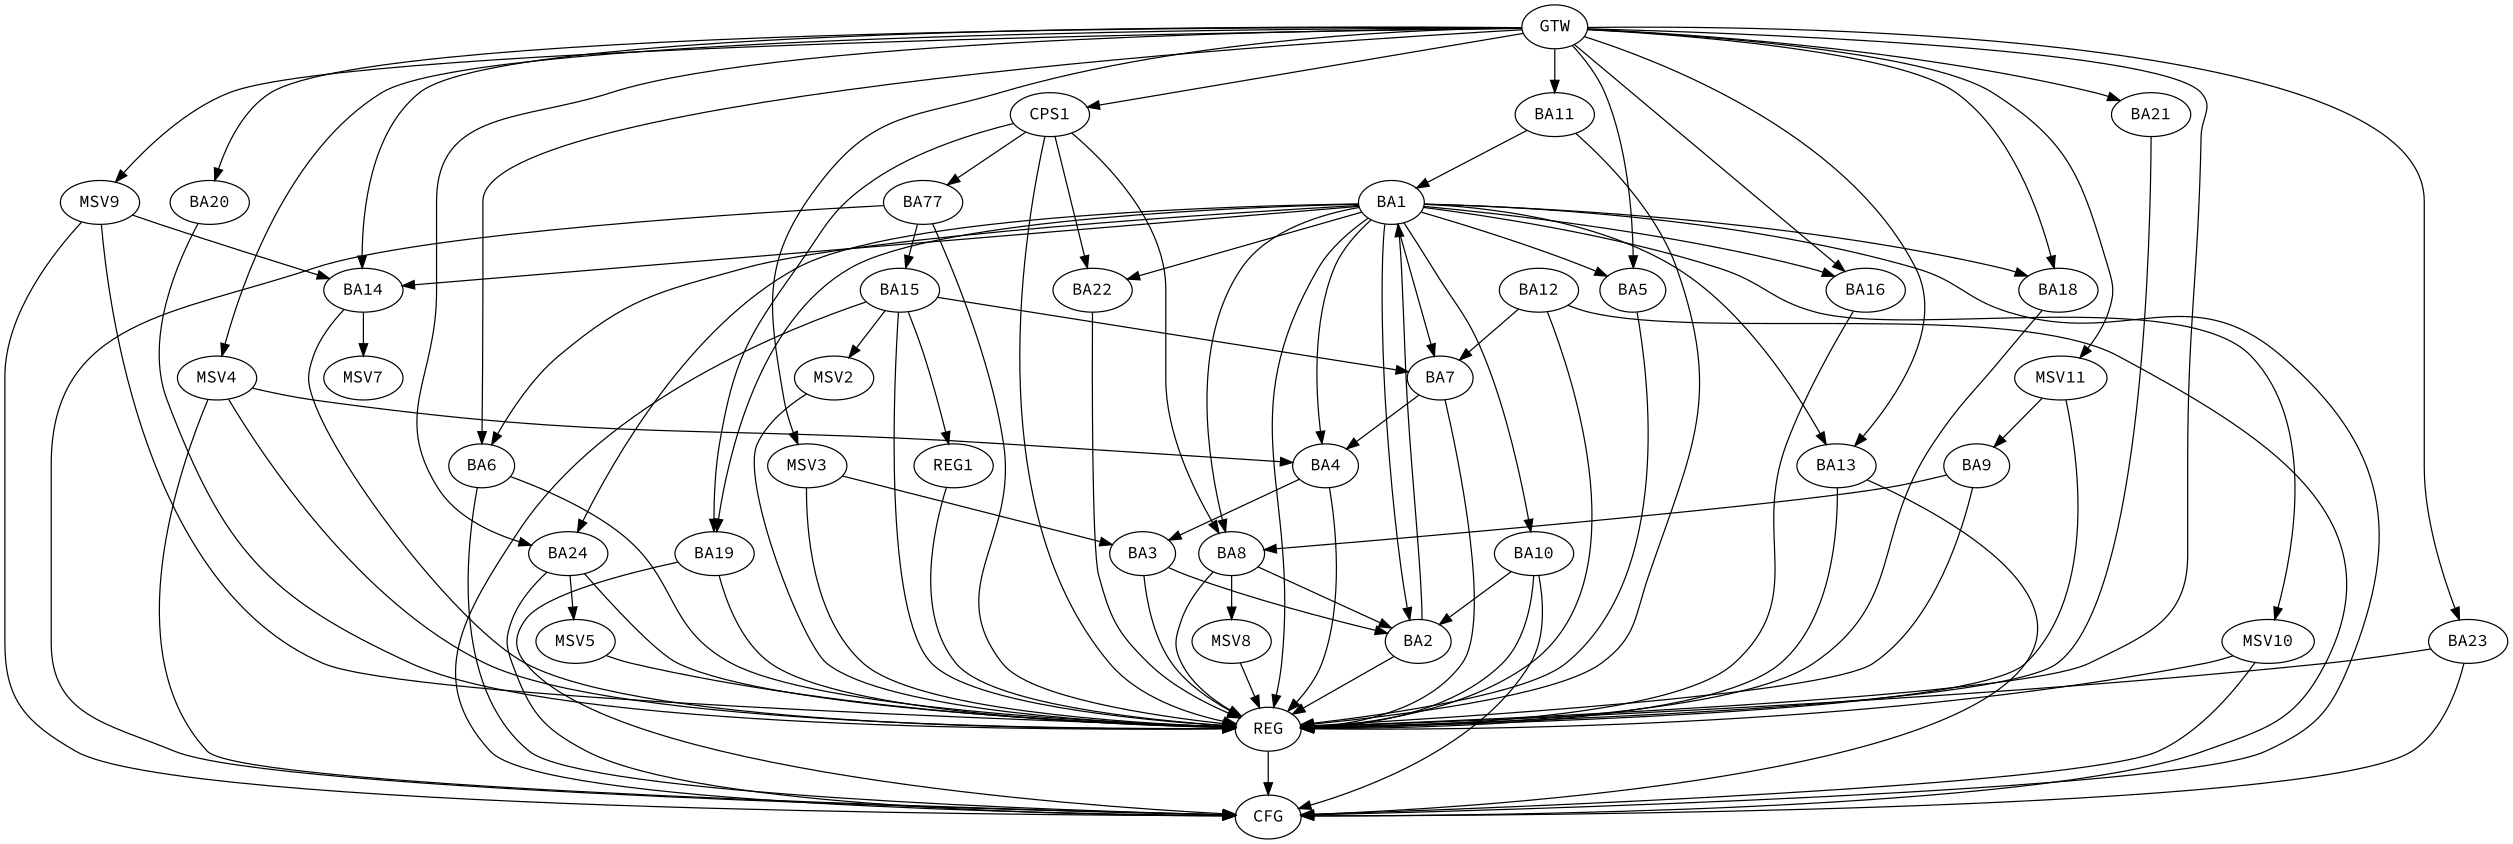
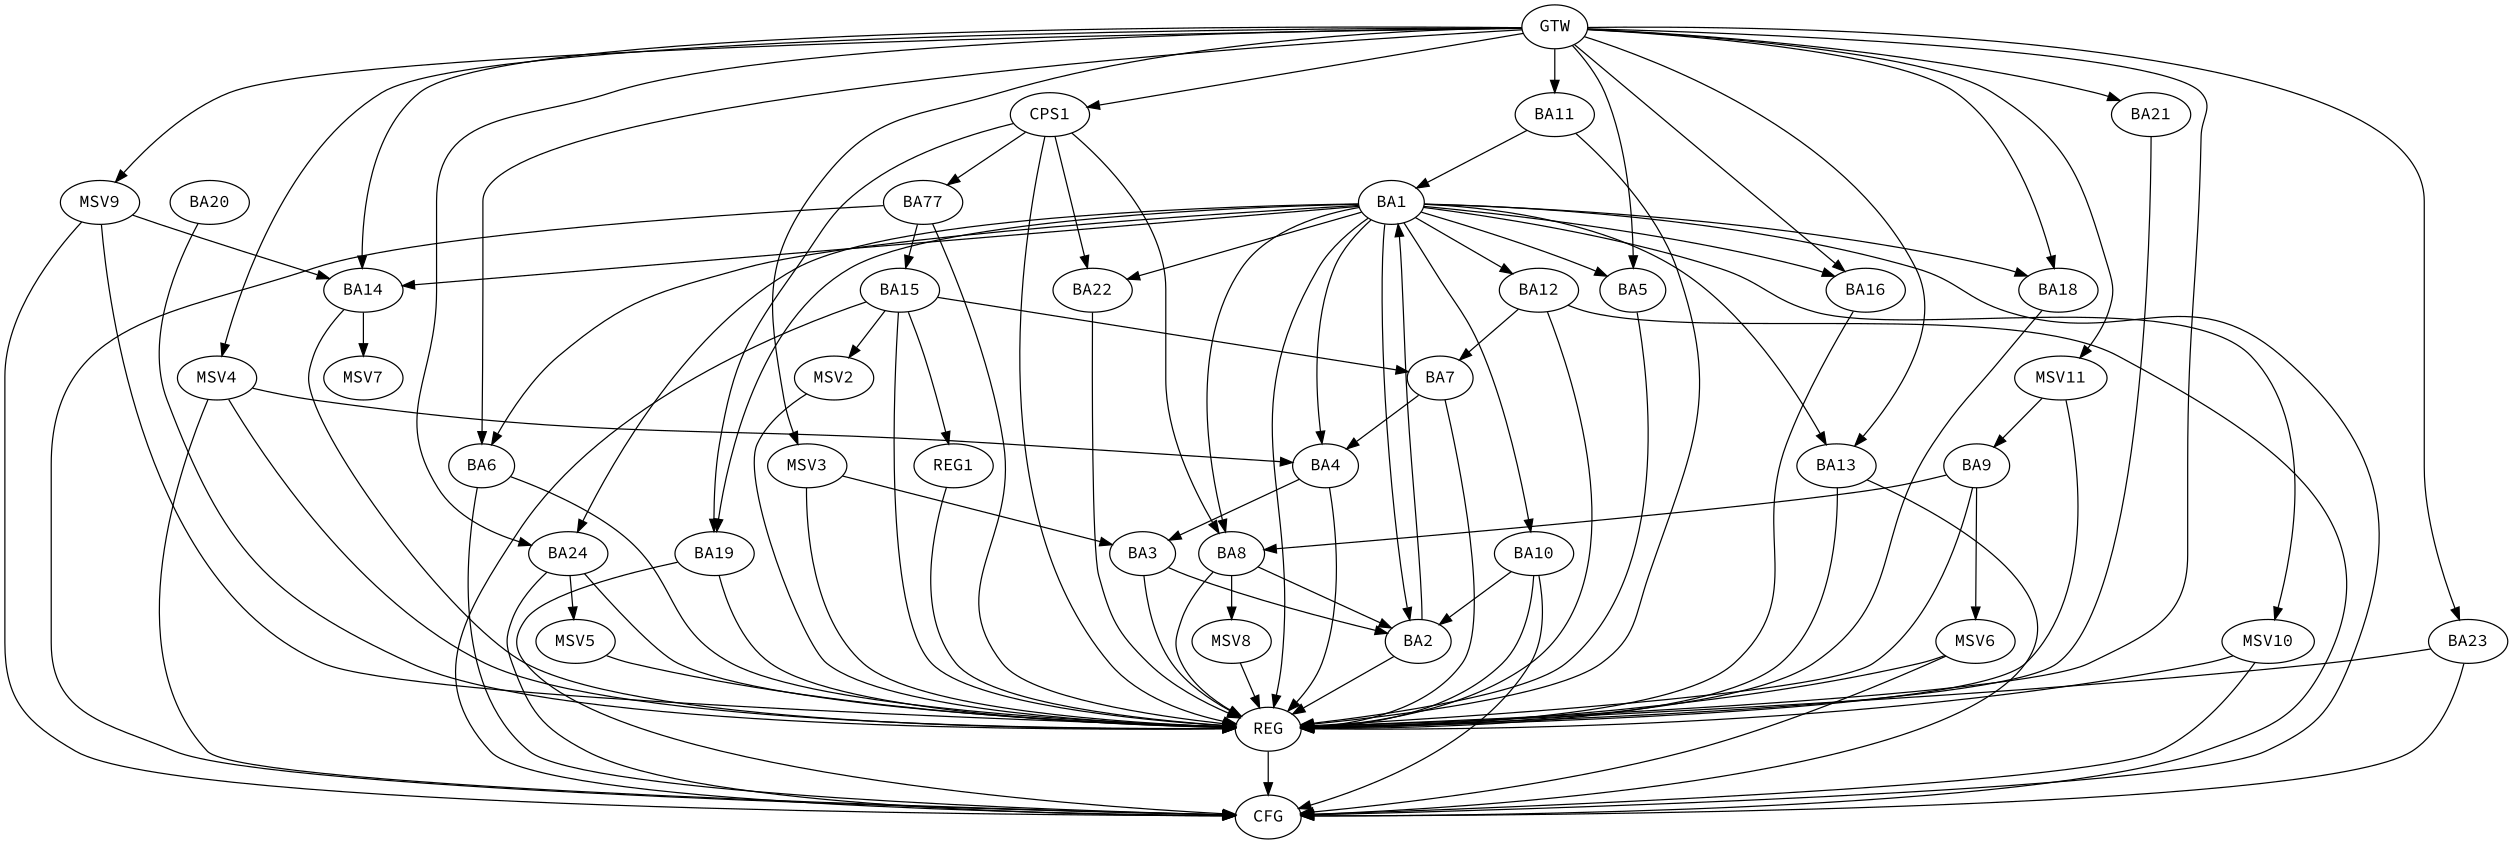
(577, 48) -> none
(1414, 284) -> (1459, 243)
none -> (1975, 641)
